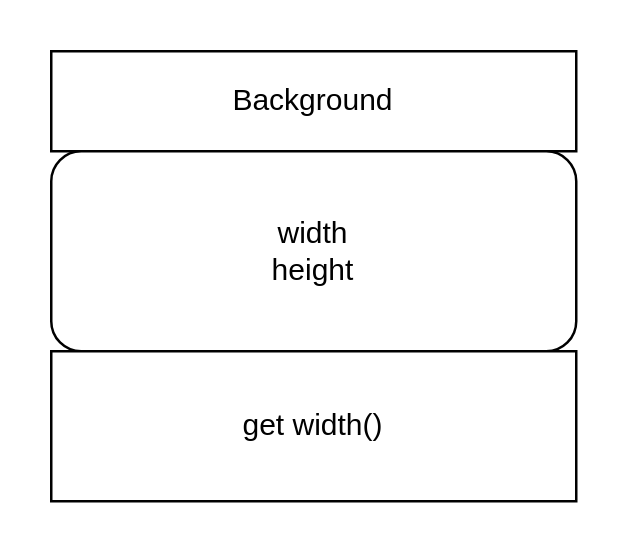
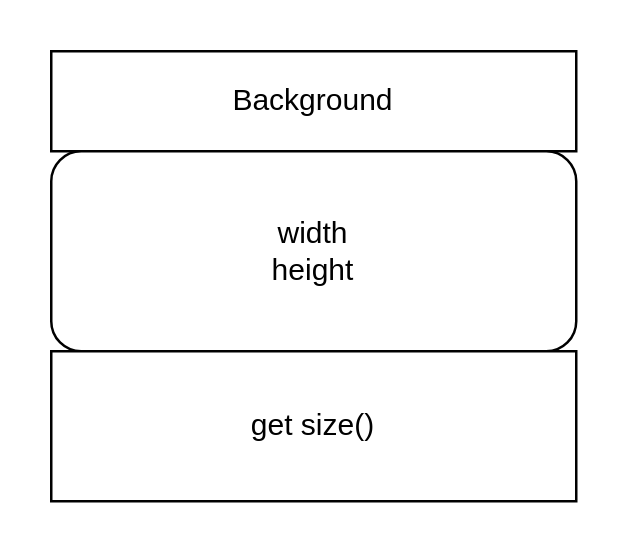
(314, 426) -> (314, 426)
